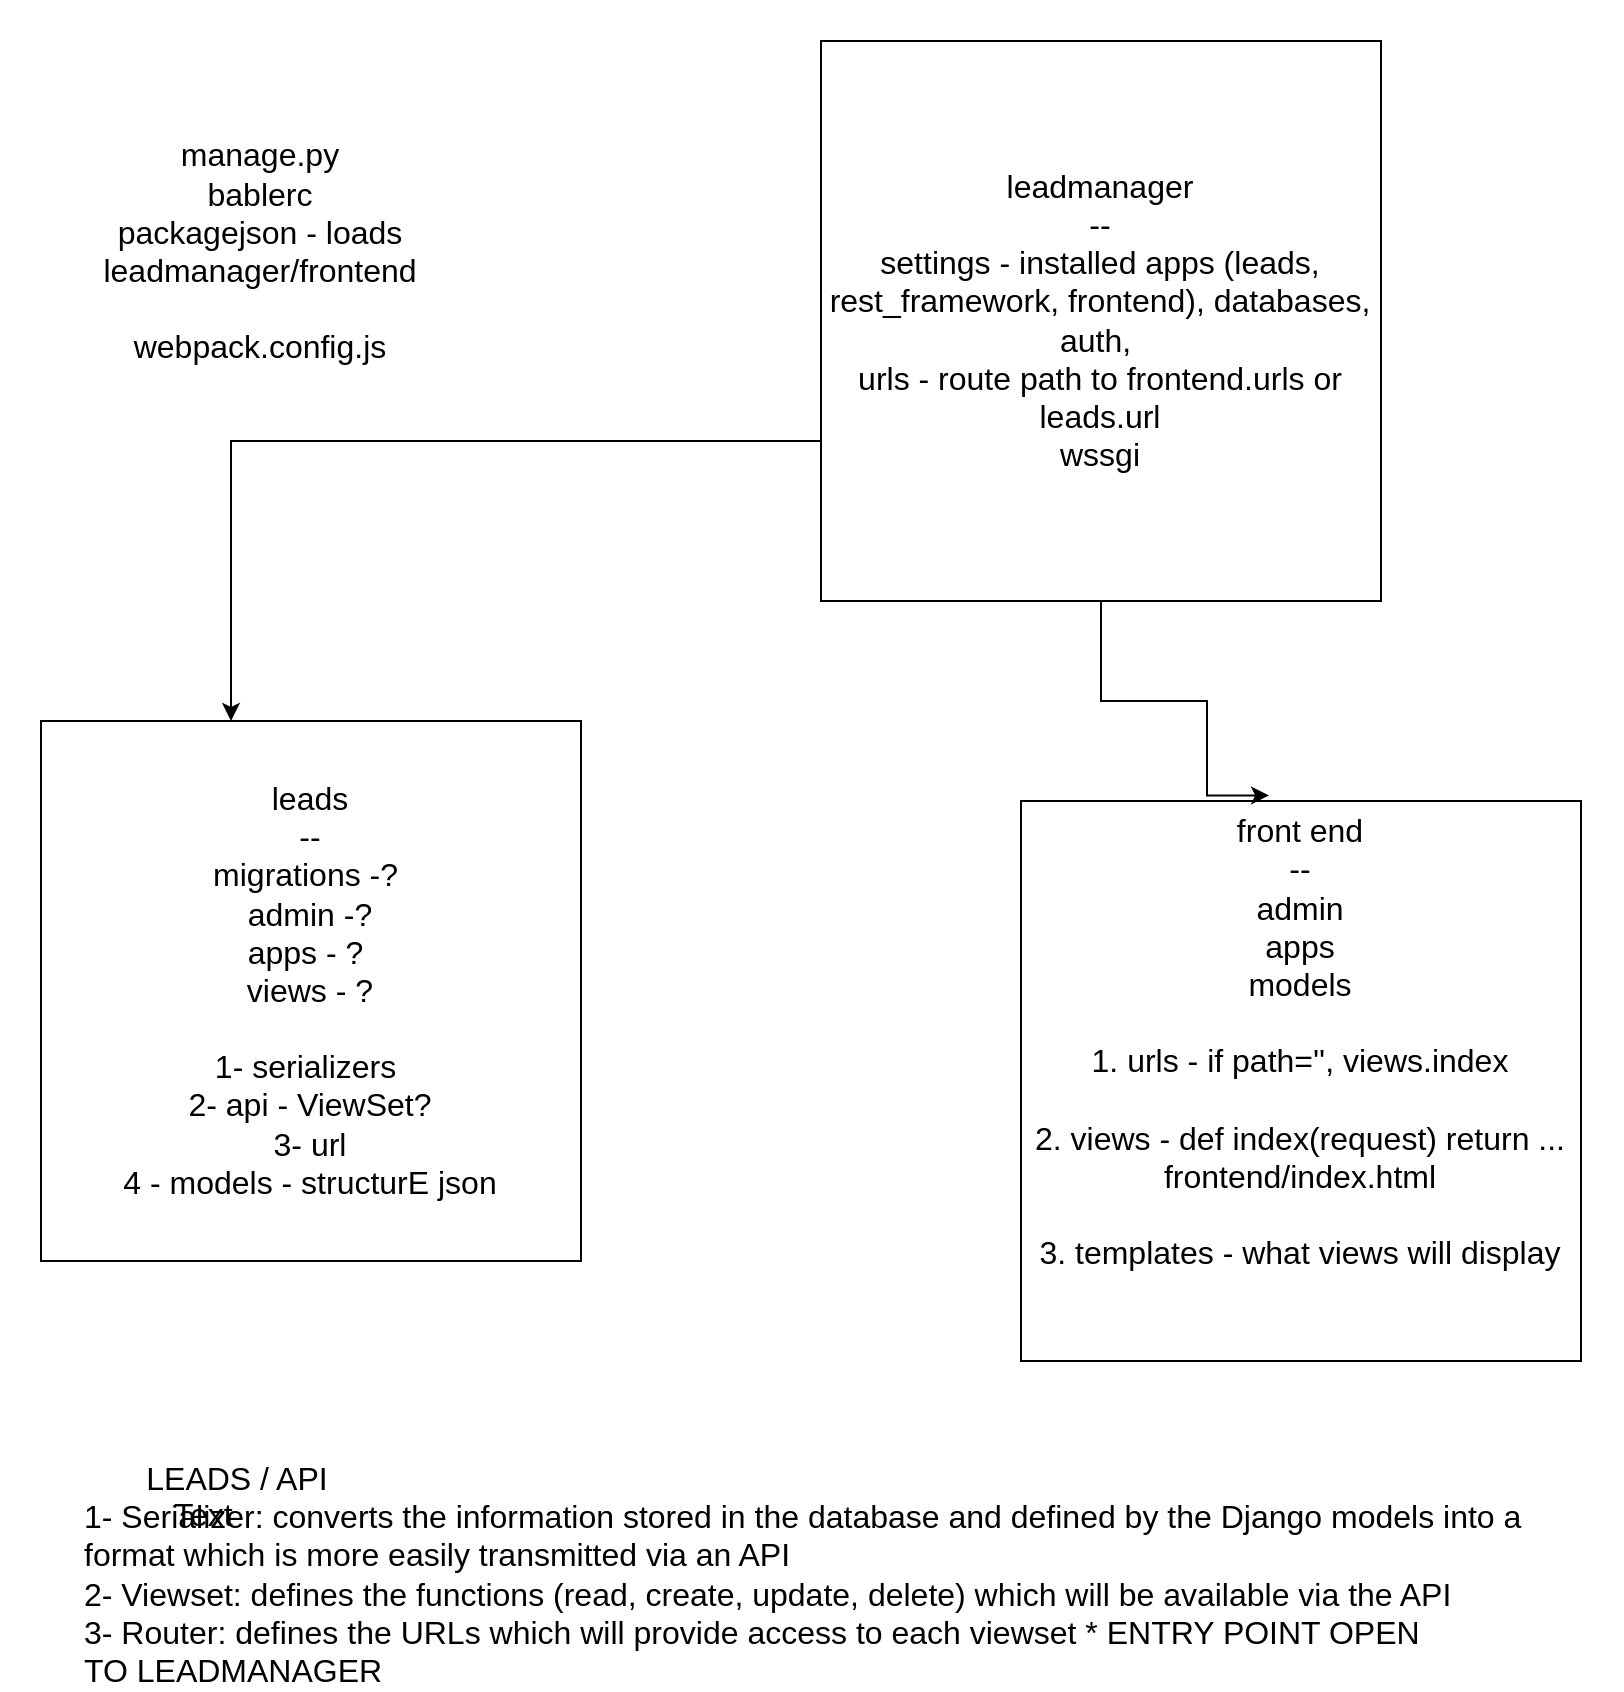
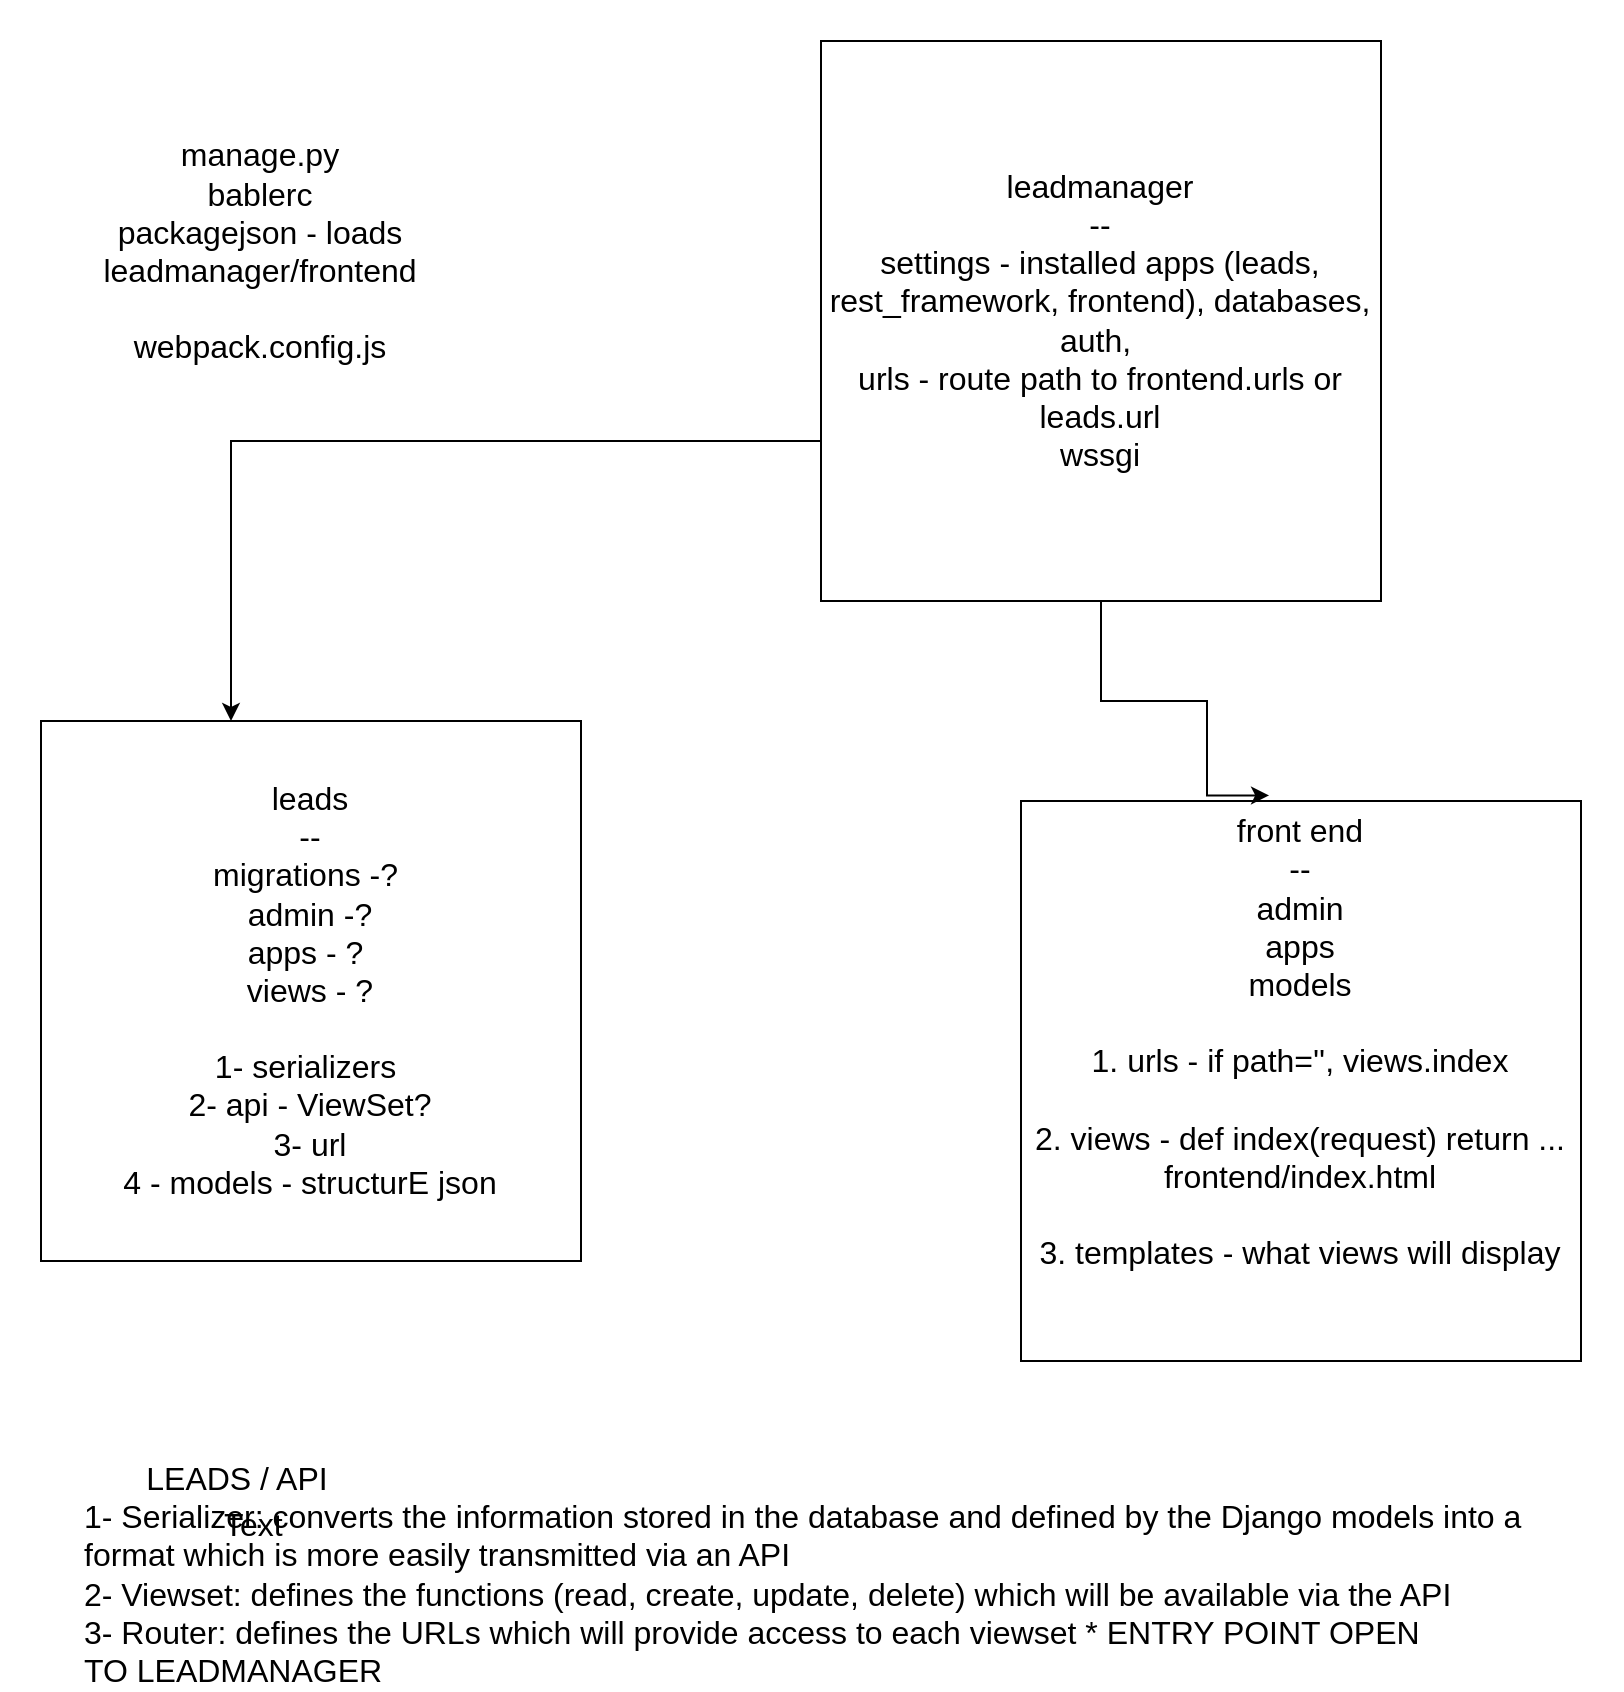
(211, 1511) -> (261, 1521)
